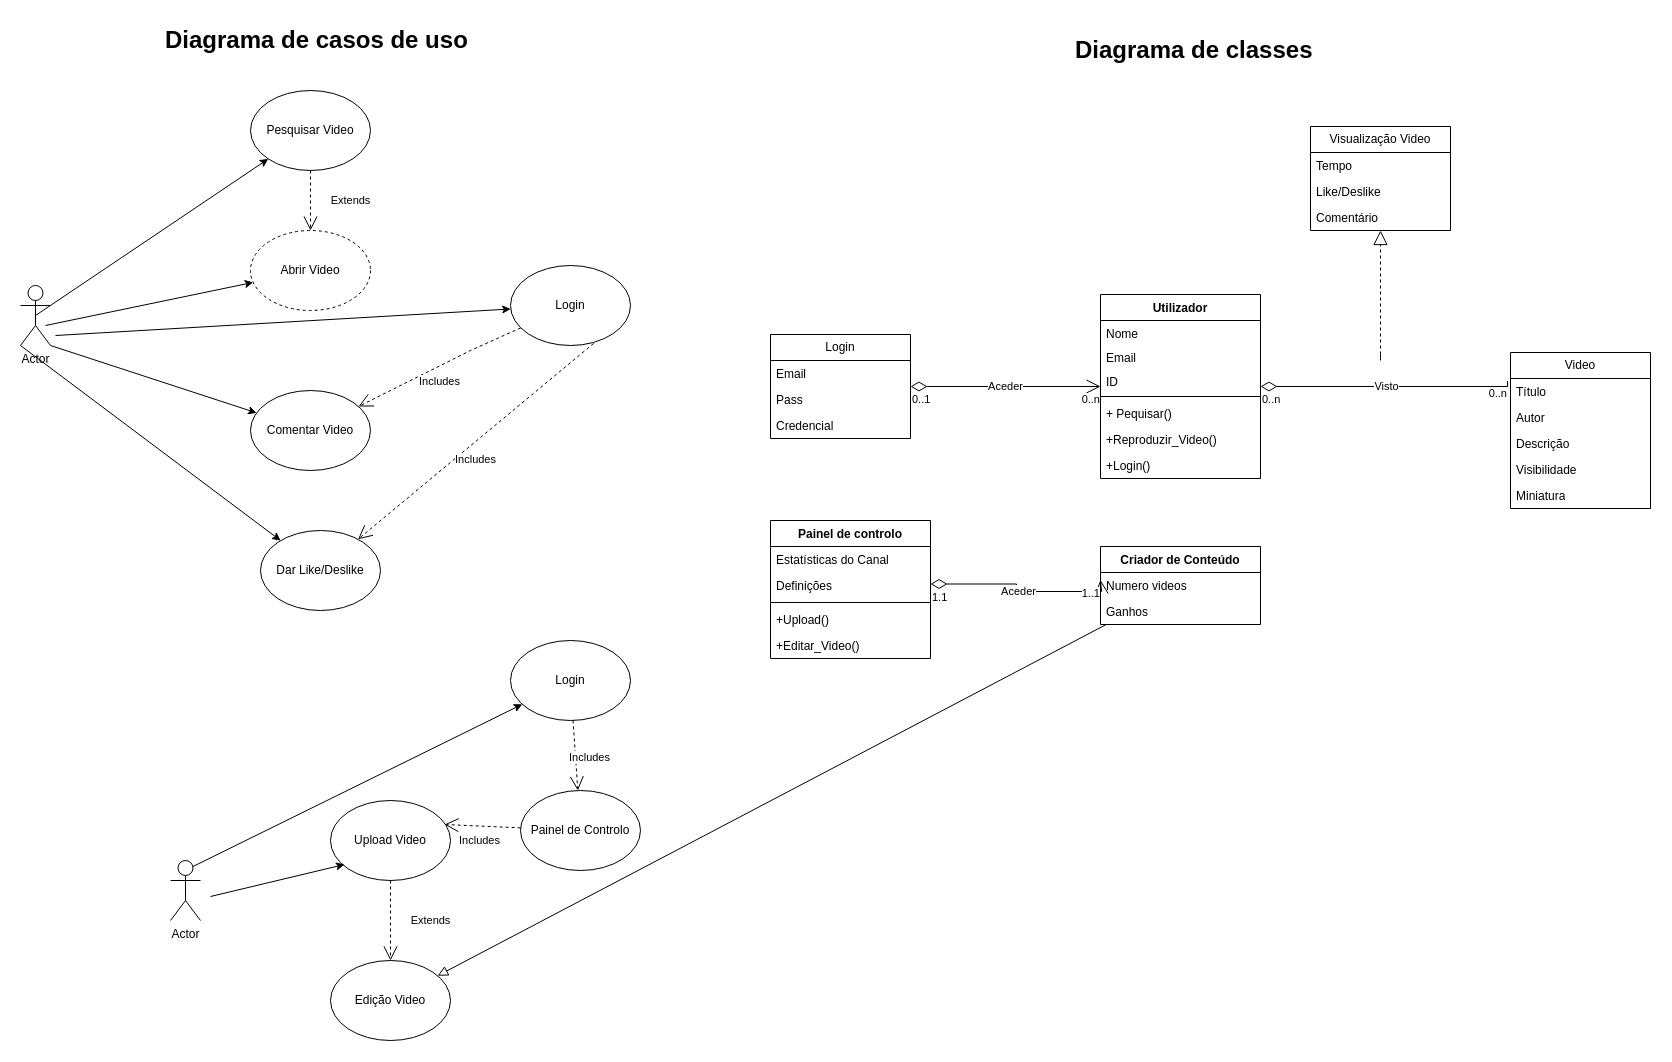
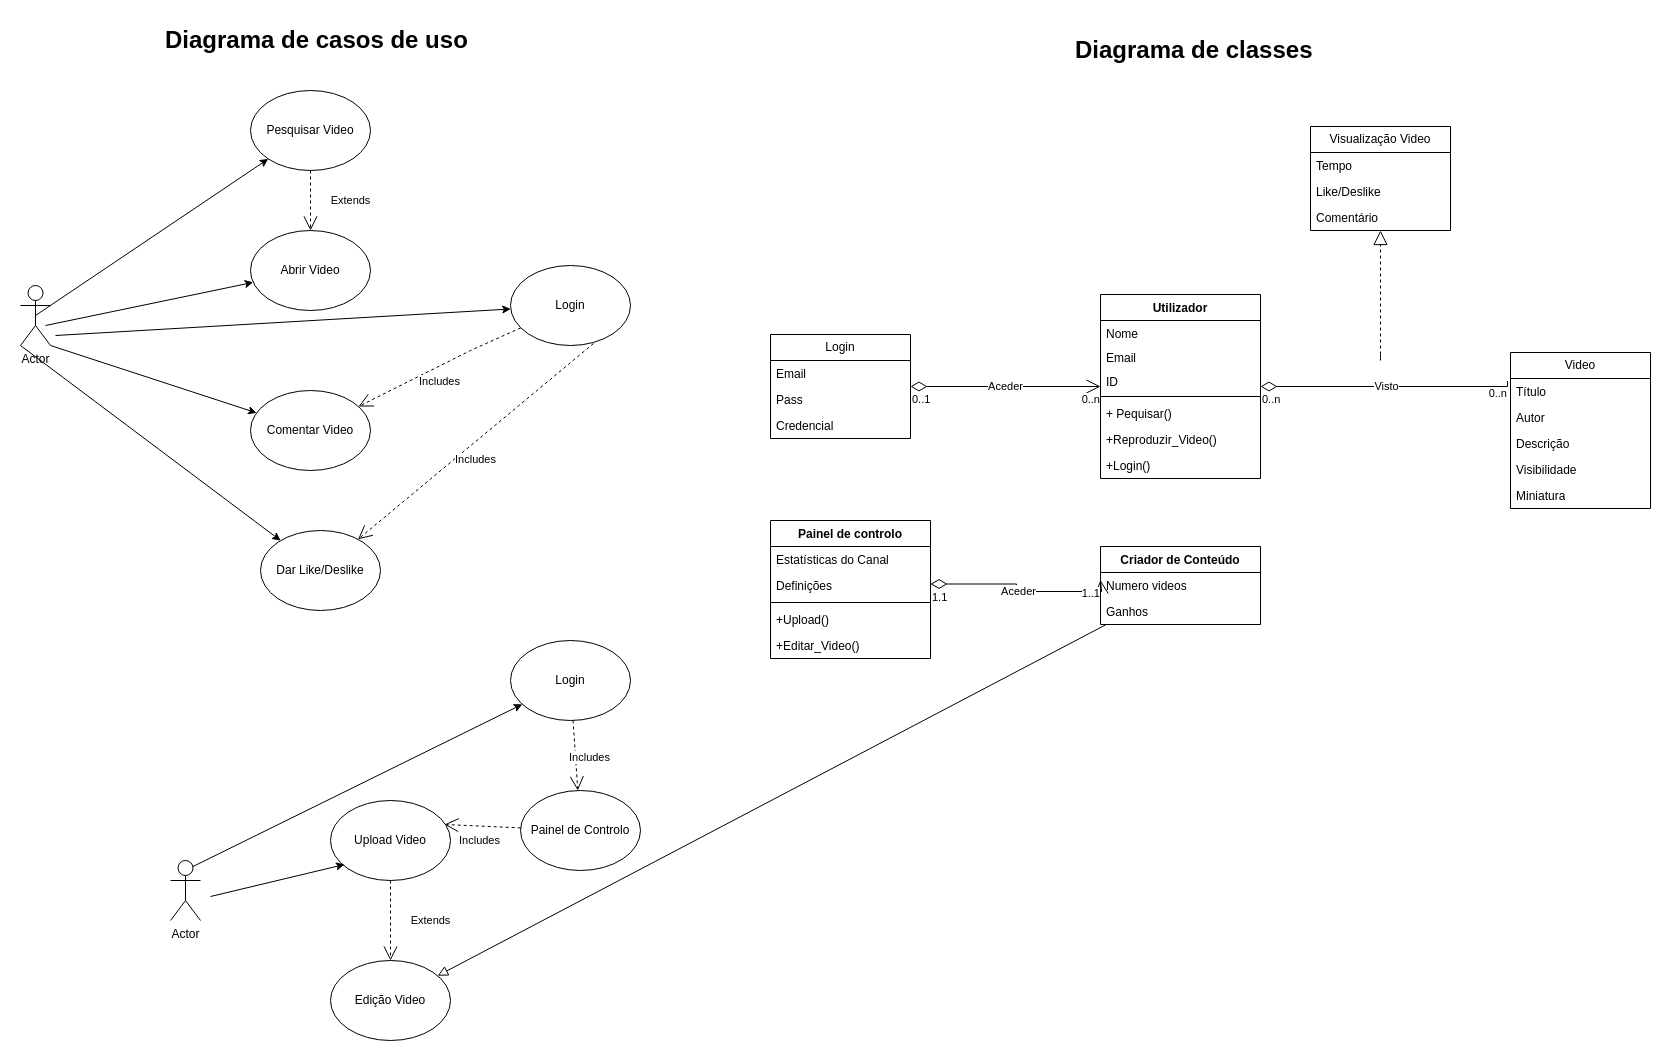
(311, 271) -> (311, 271)
